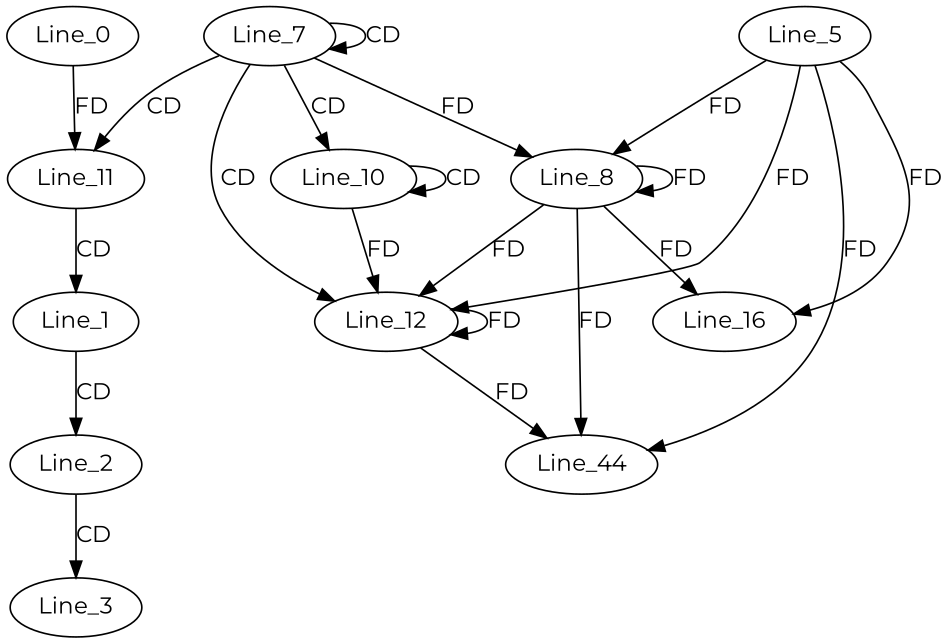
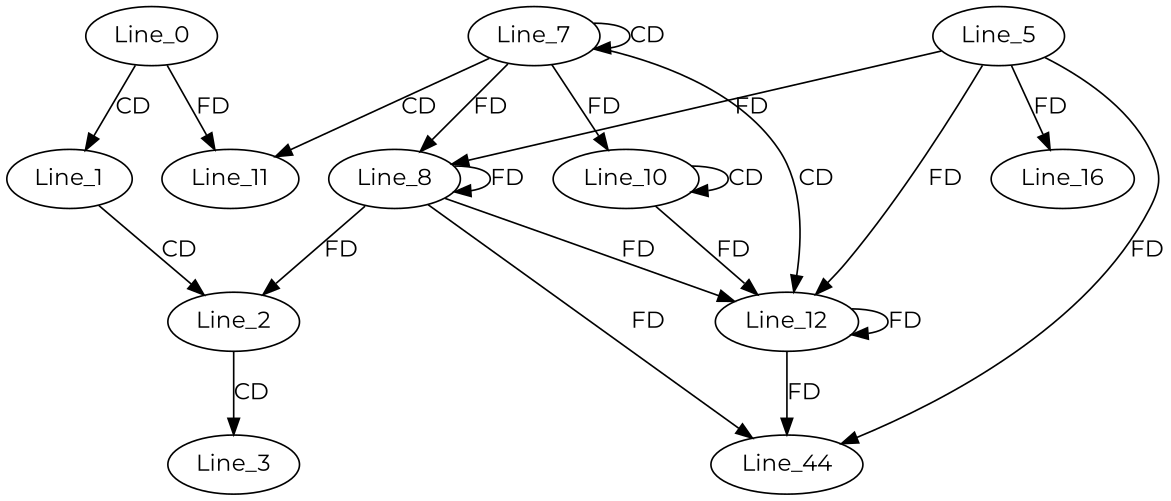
(329, 108) -> (604, 108)
(76, 242) -> (115, 101)
(644, 245) -> (321, 245)
